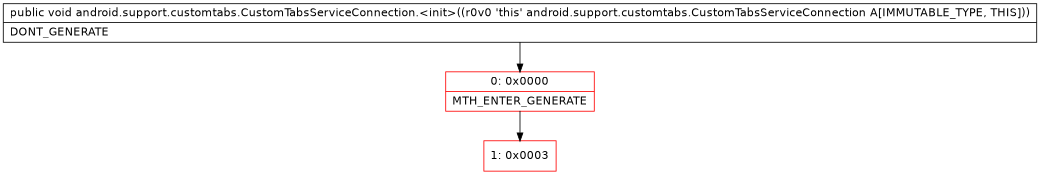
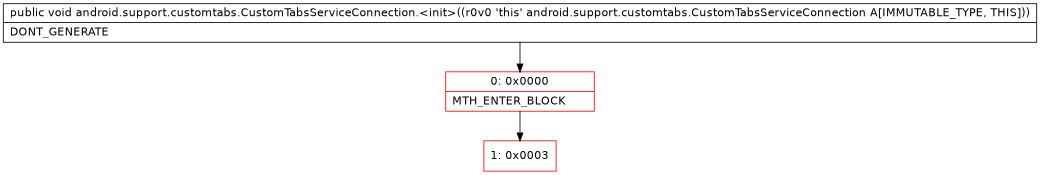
(520, 101) -> (509, 101)
